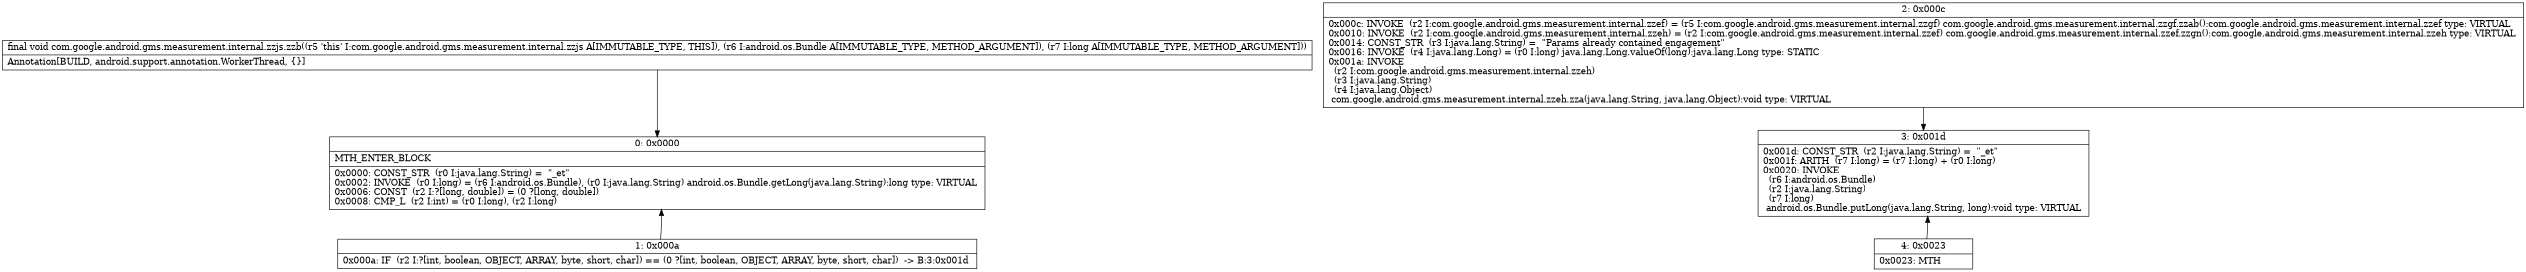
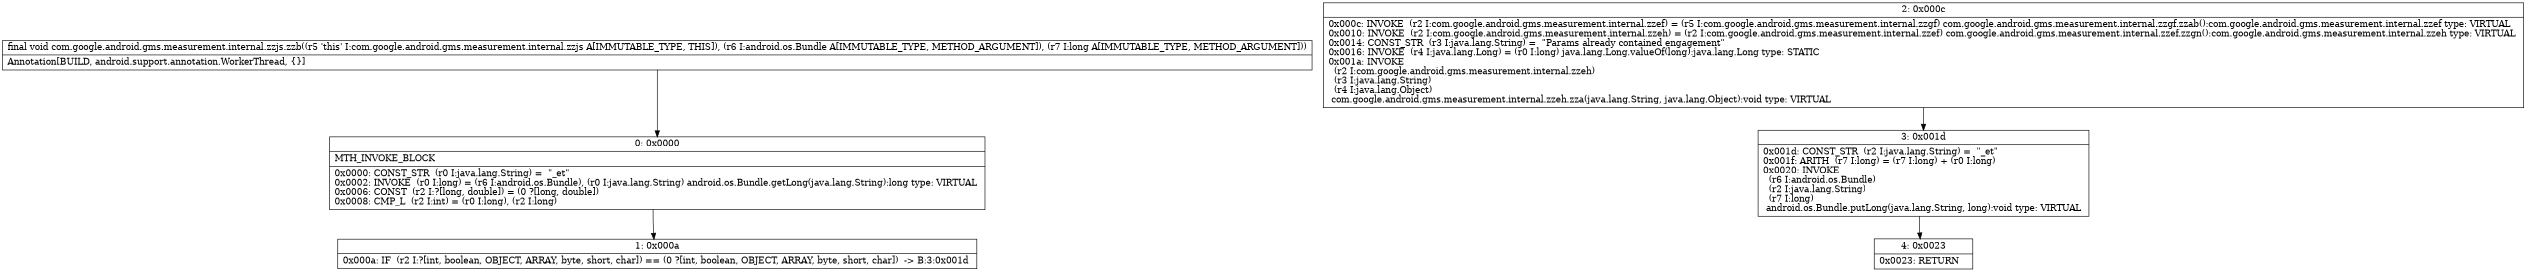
(383, 159) -> (385, 159)
(661, 228) -> (653, 221)
(1927, 231) -> (1919, 224)
(1914, 261) -> (1924, 261)
